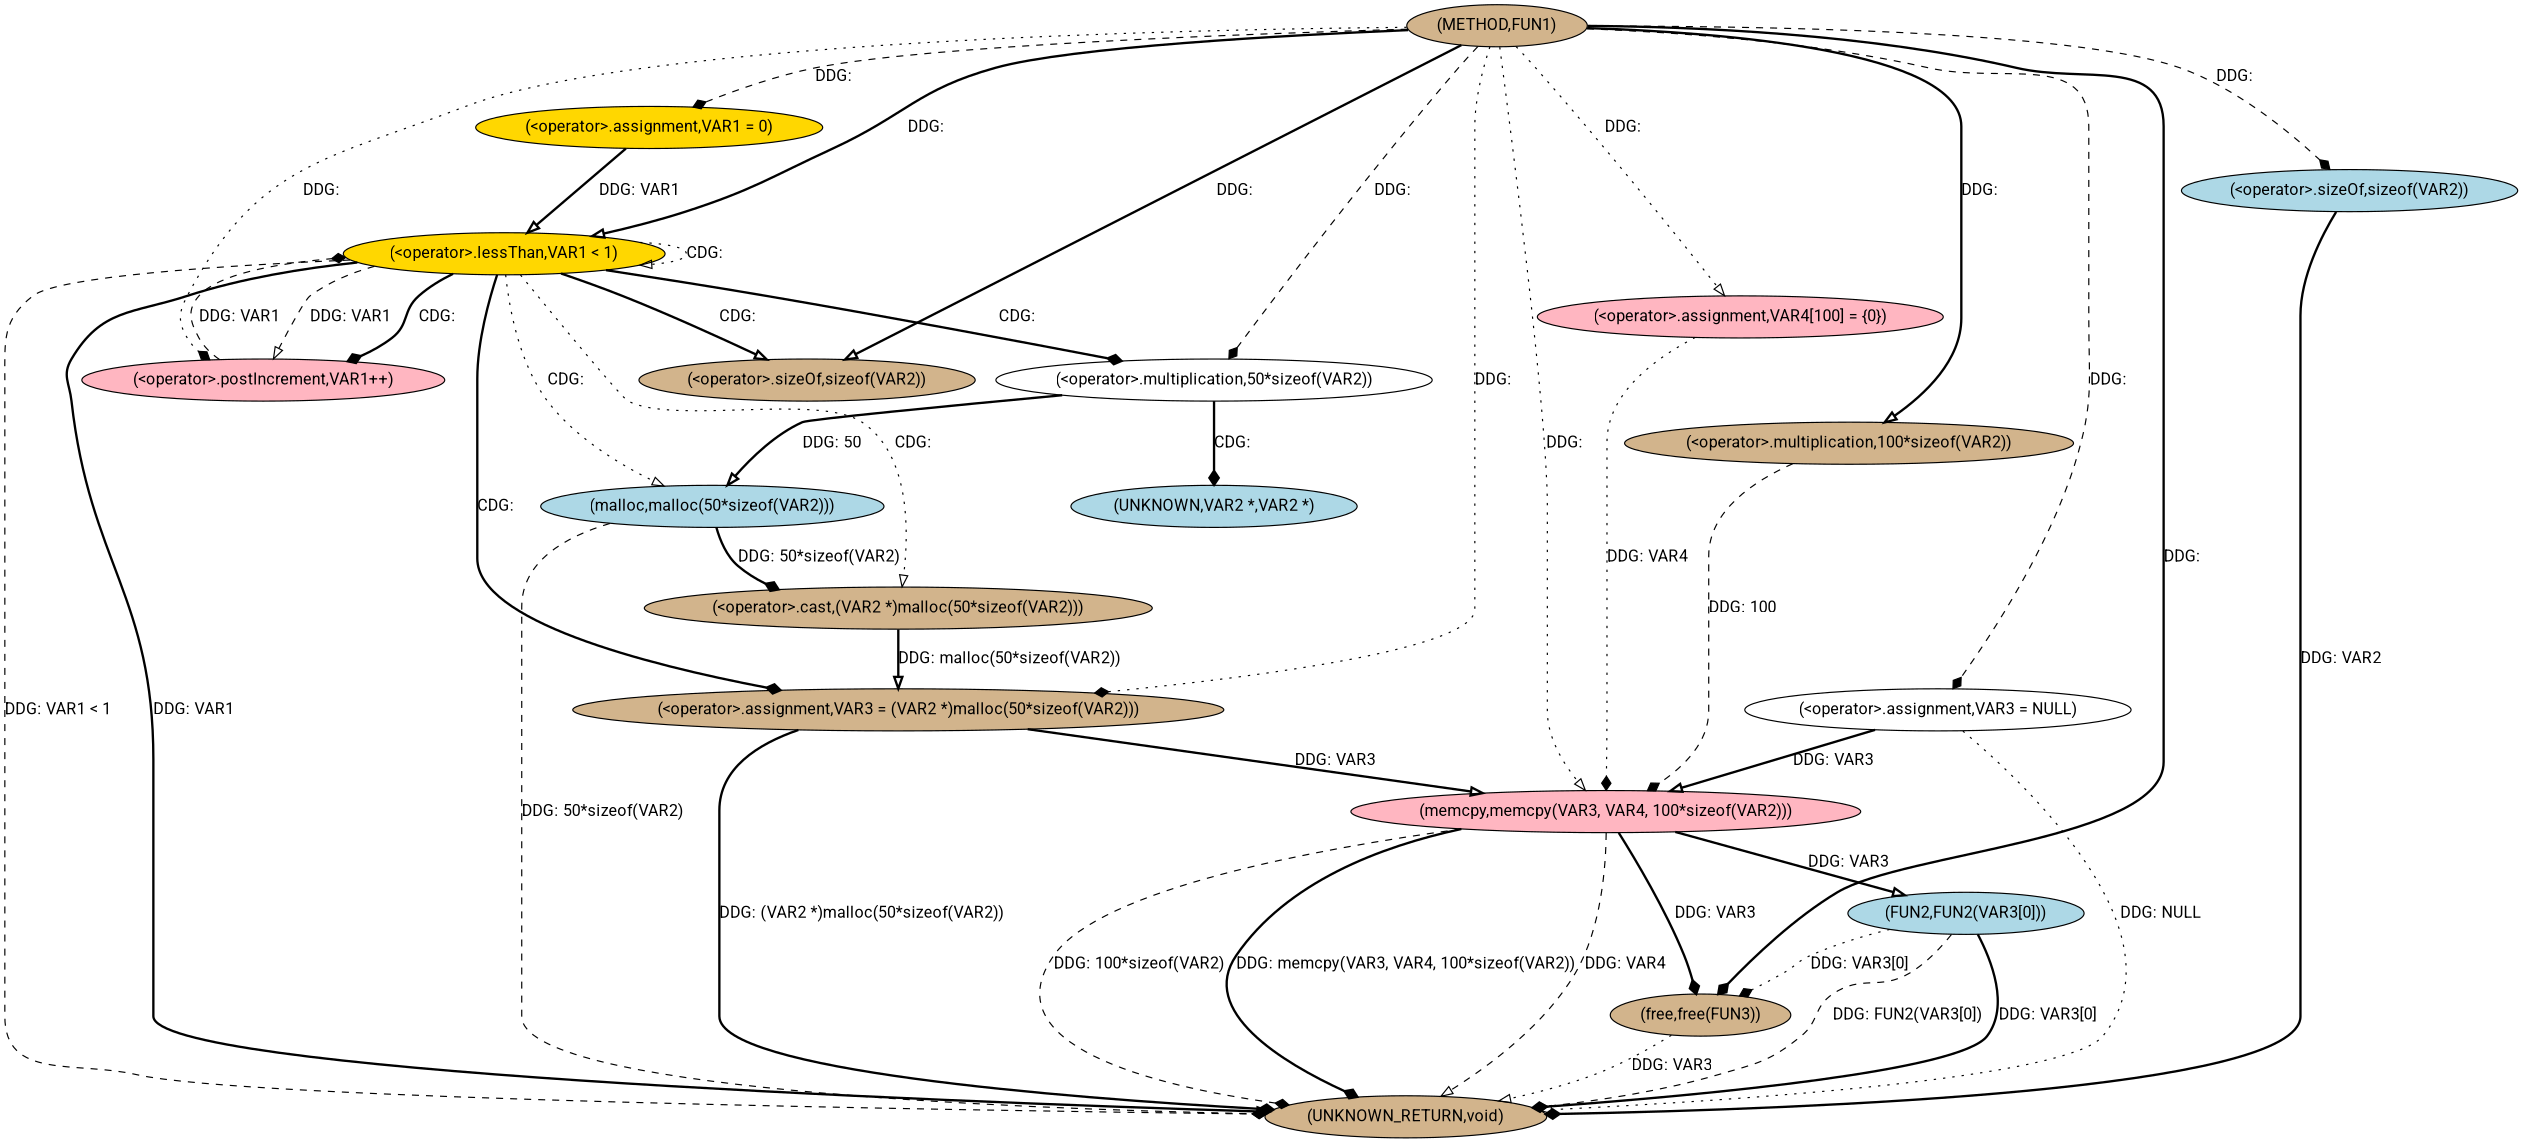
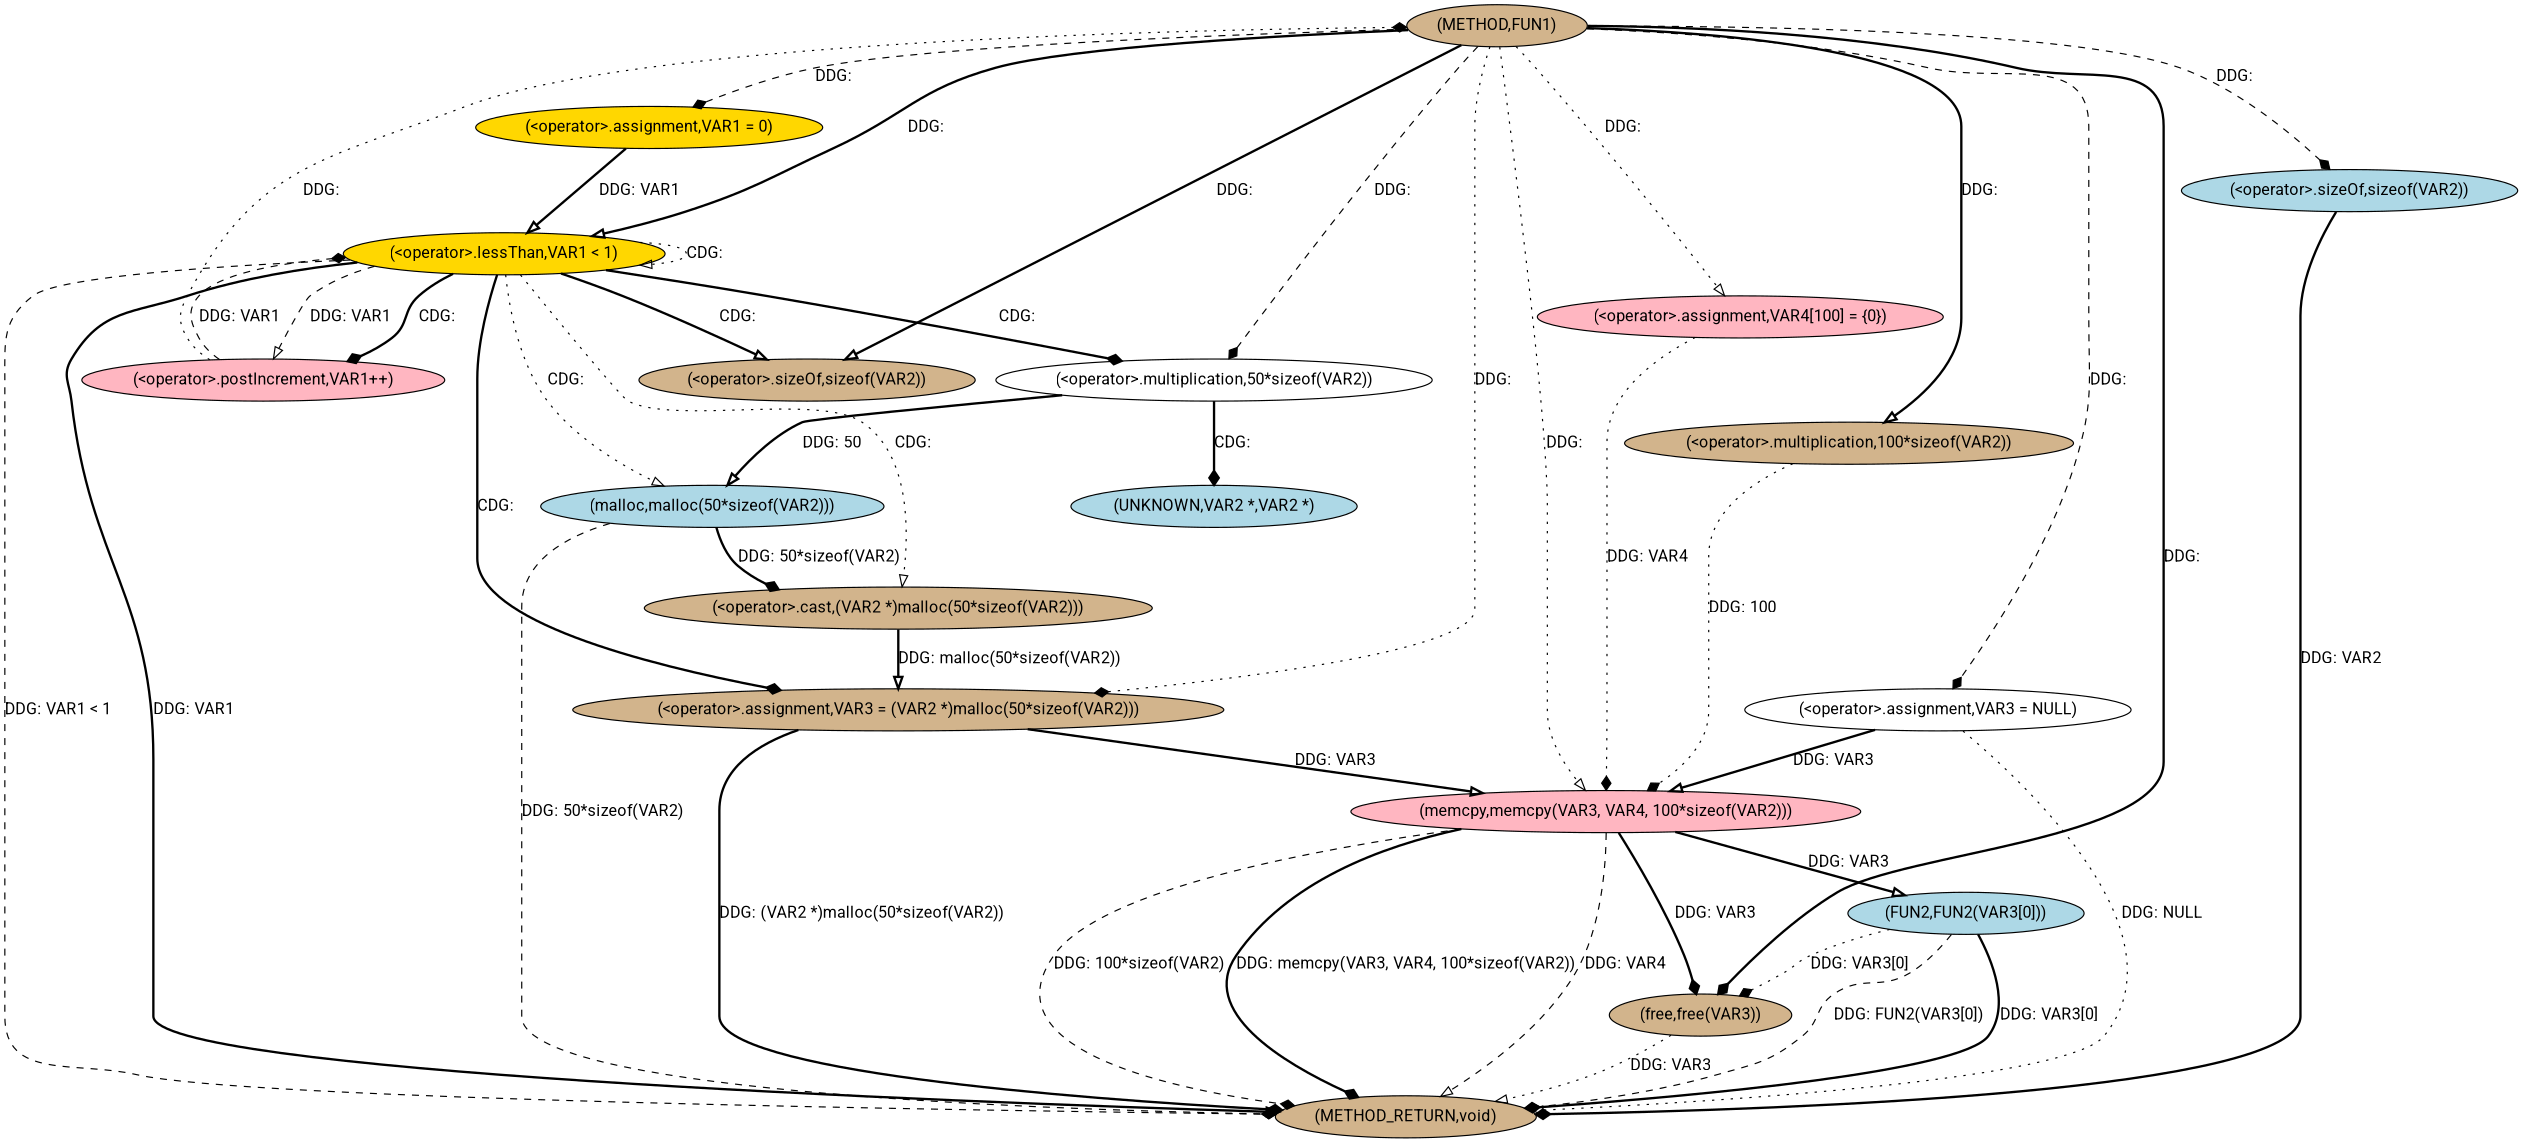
(729, 59) -> (715, 60)
(1709, 613) -> (1709, 613)
(1700, 1015) -> (1700, 1015)
(1406, 1117) -> (1406, 1117)
